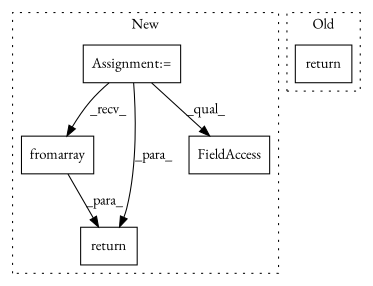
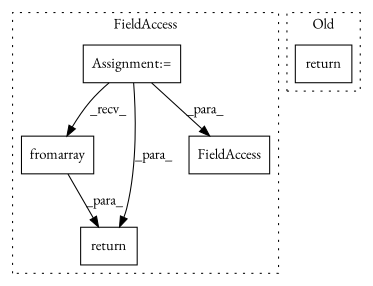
(146, 25) -> (146, 25)
(206, 109) -> (205, 109)
